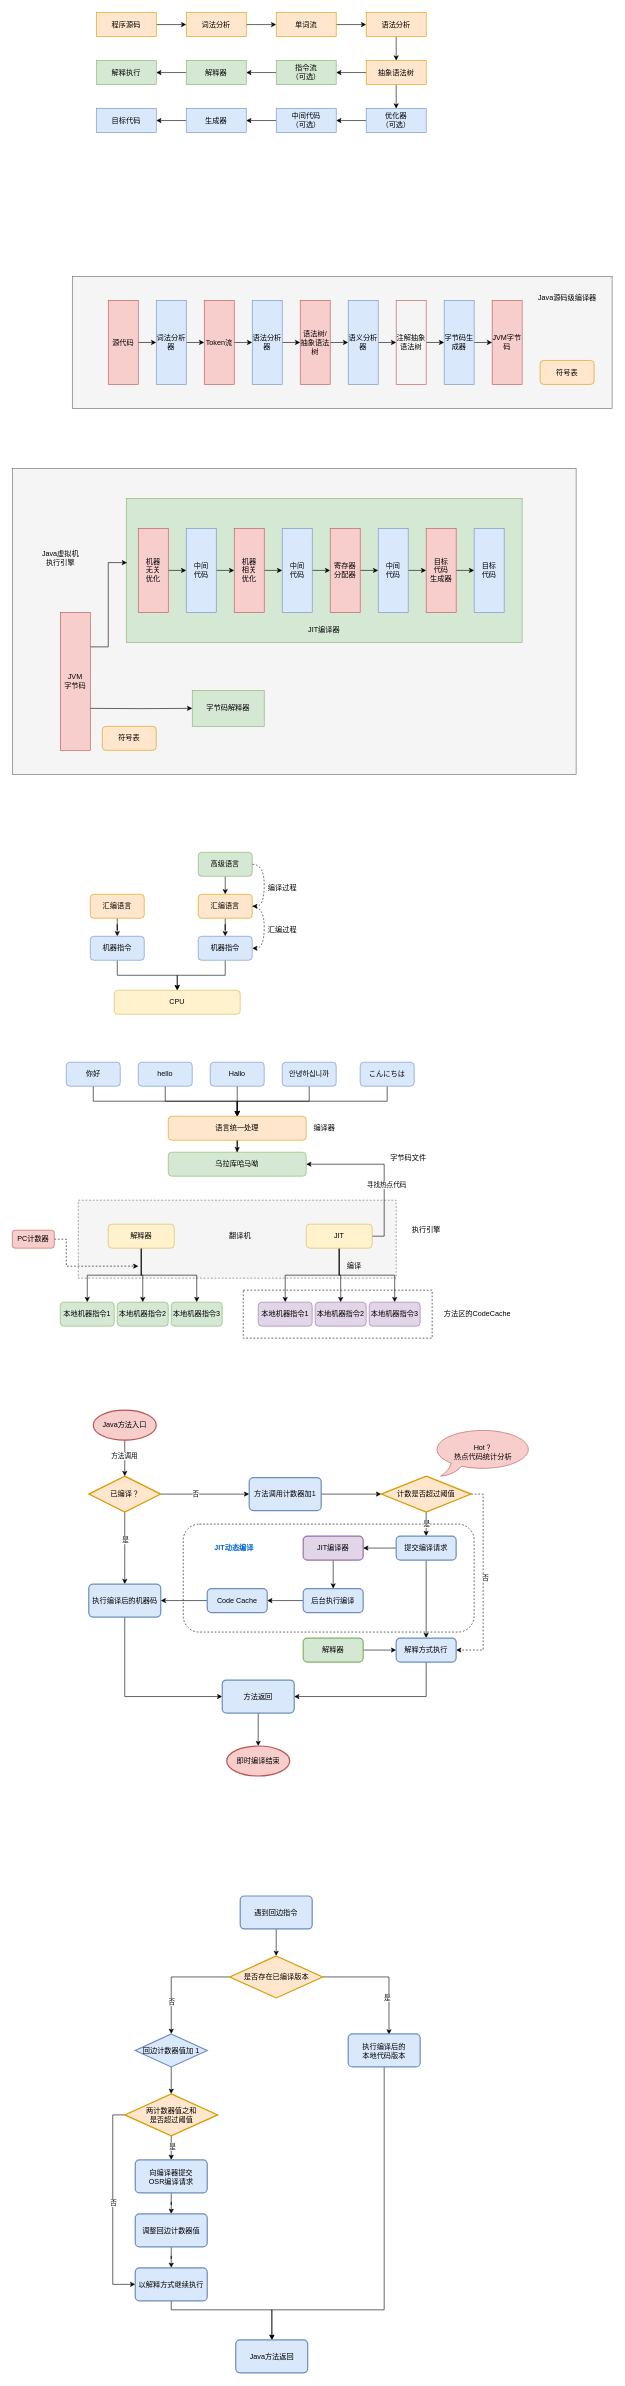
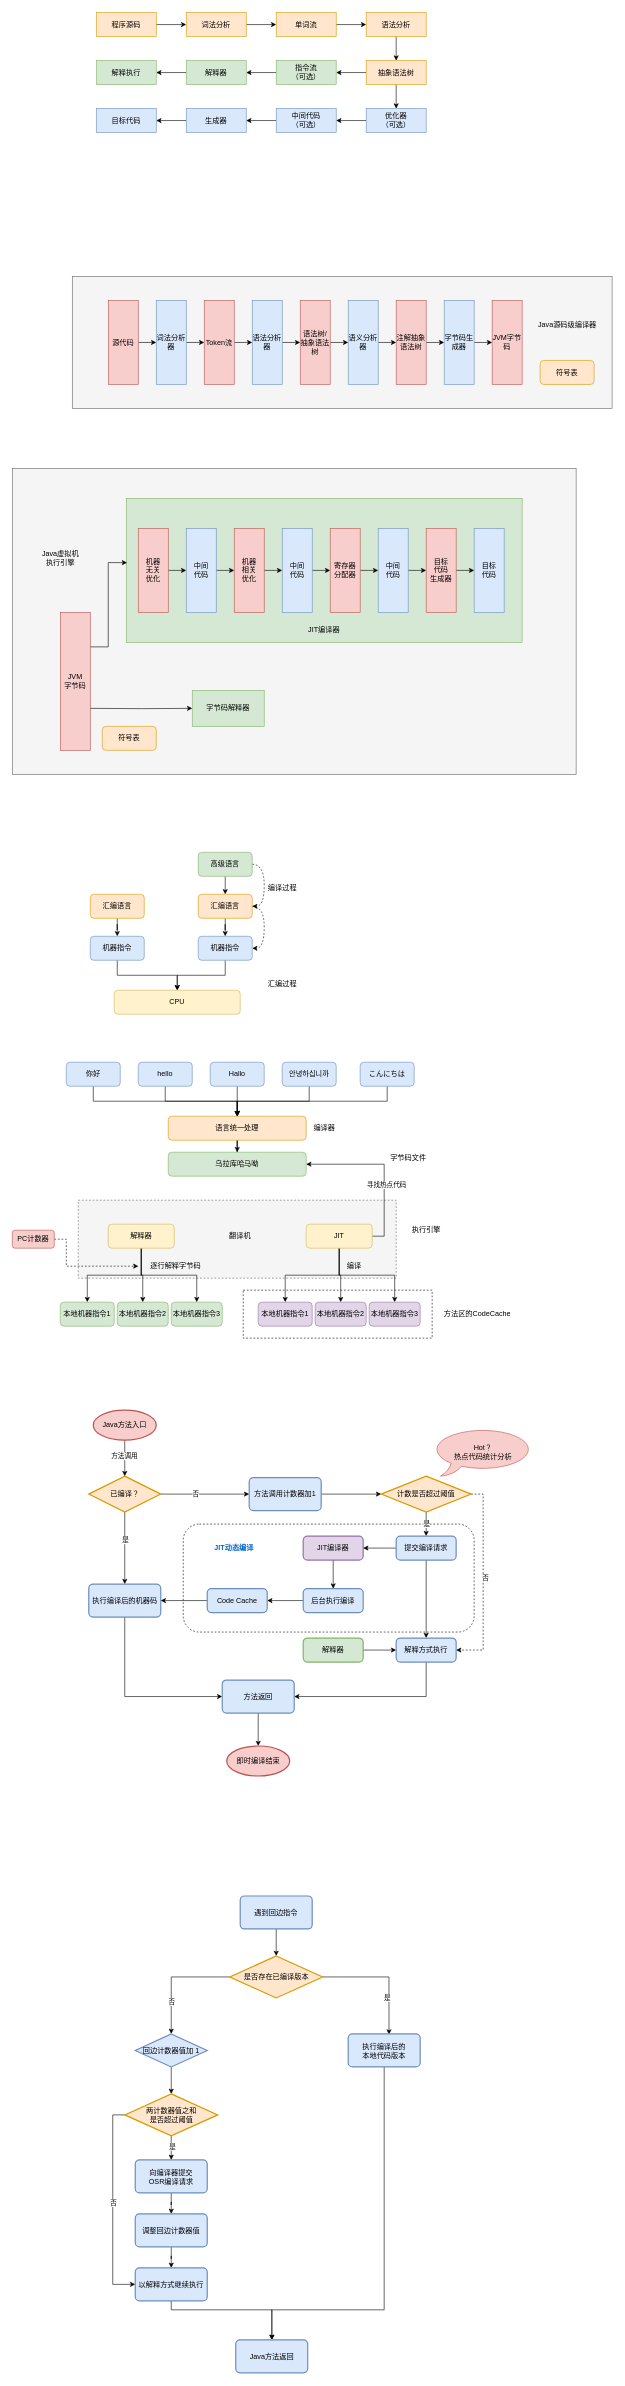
(567, 297) -> (567, 324)
(411, 342) -> (411, 342)
(282, 930) -> (282, 984)
none -> (176, 1266)
